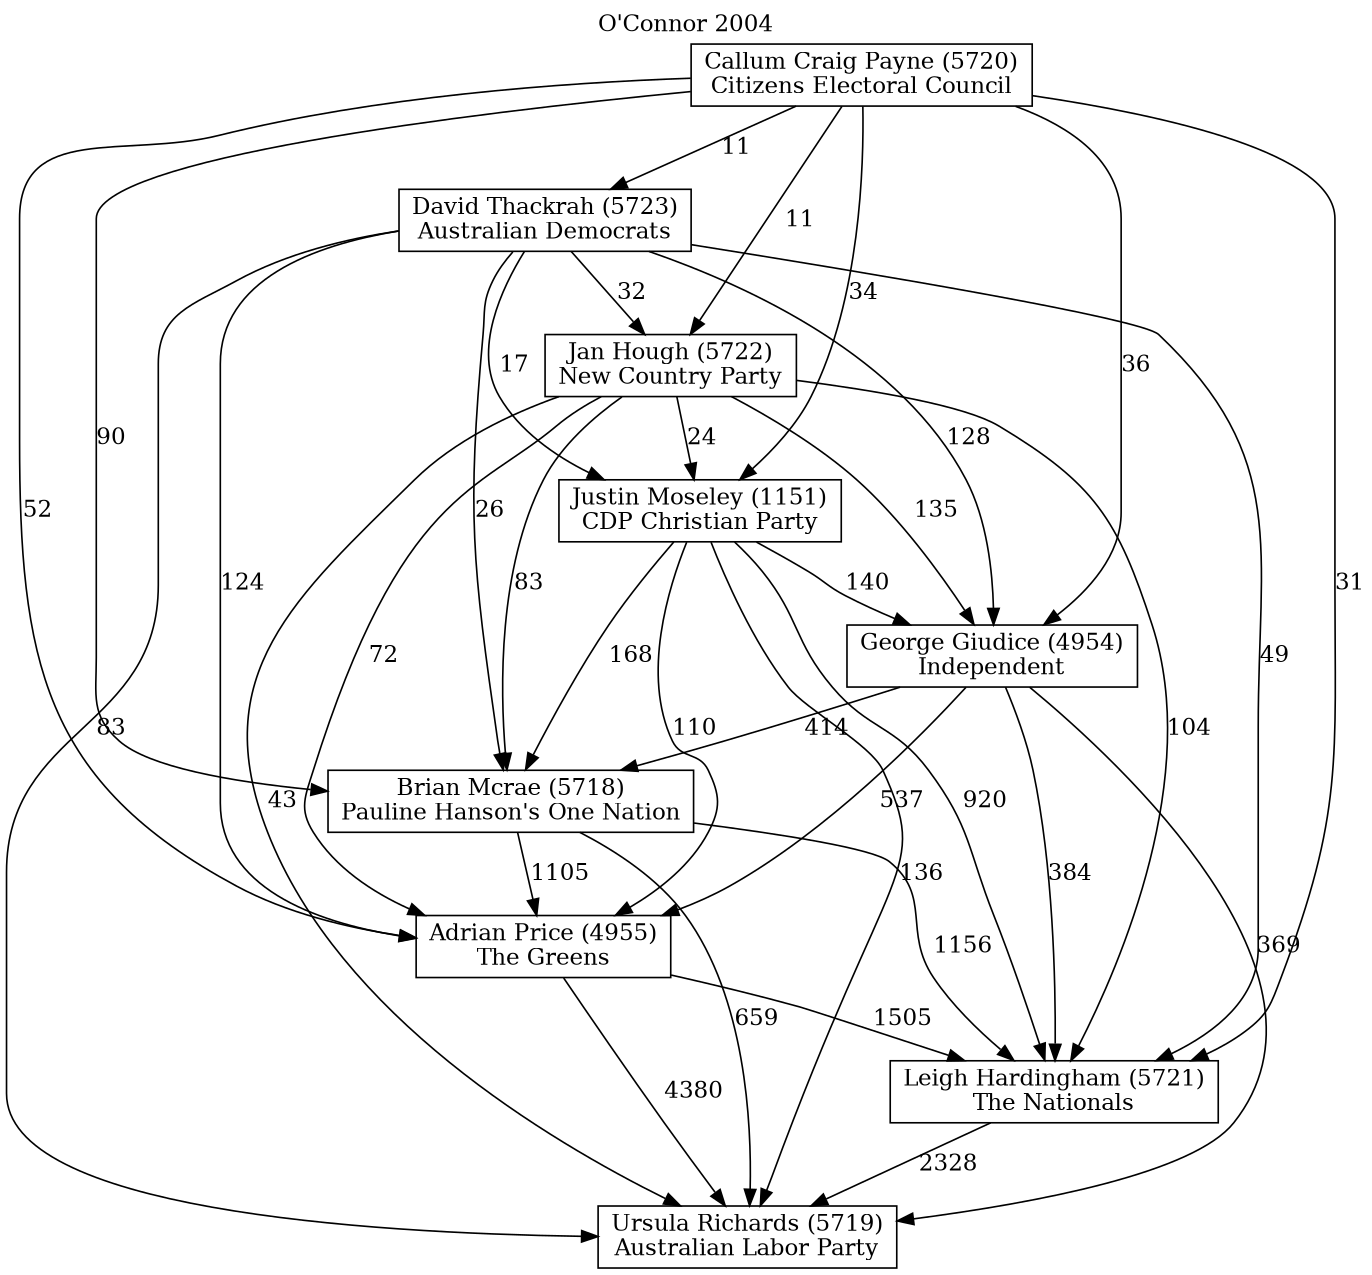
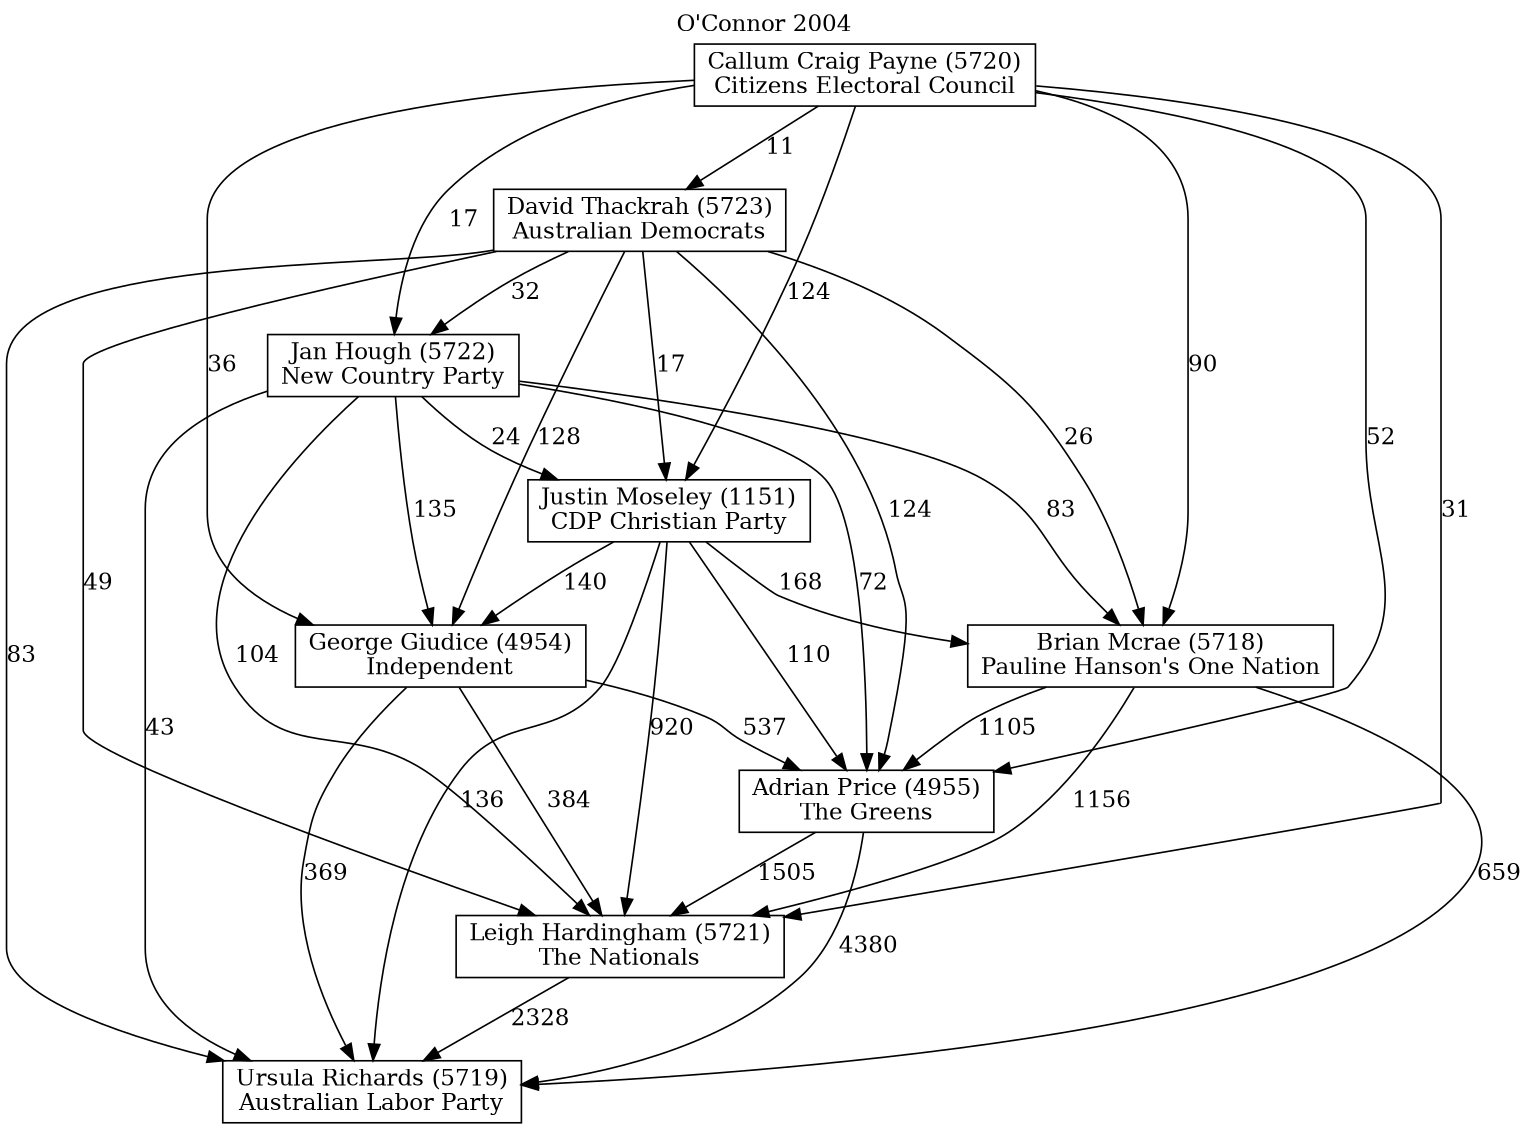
(800, 220) -> (464, 220)
(864, 293) -> (809, 293)
(769, 728) -> none
